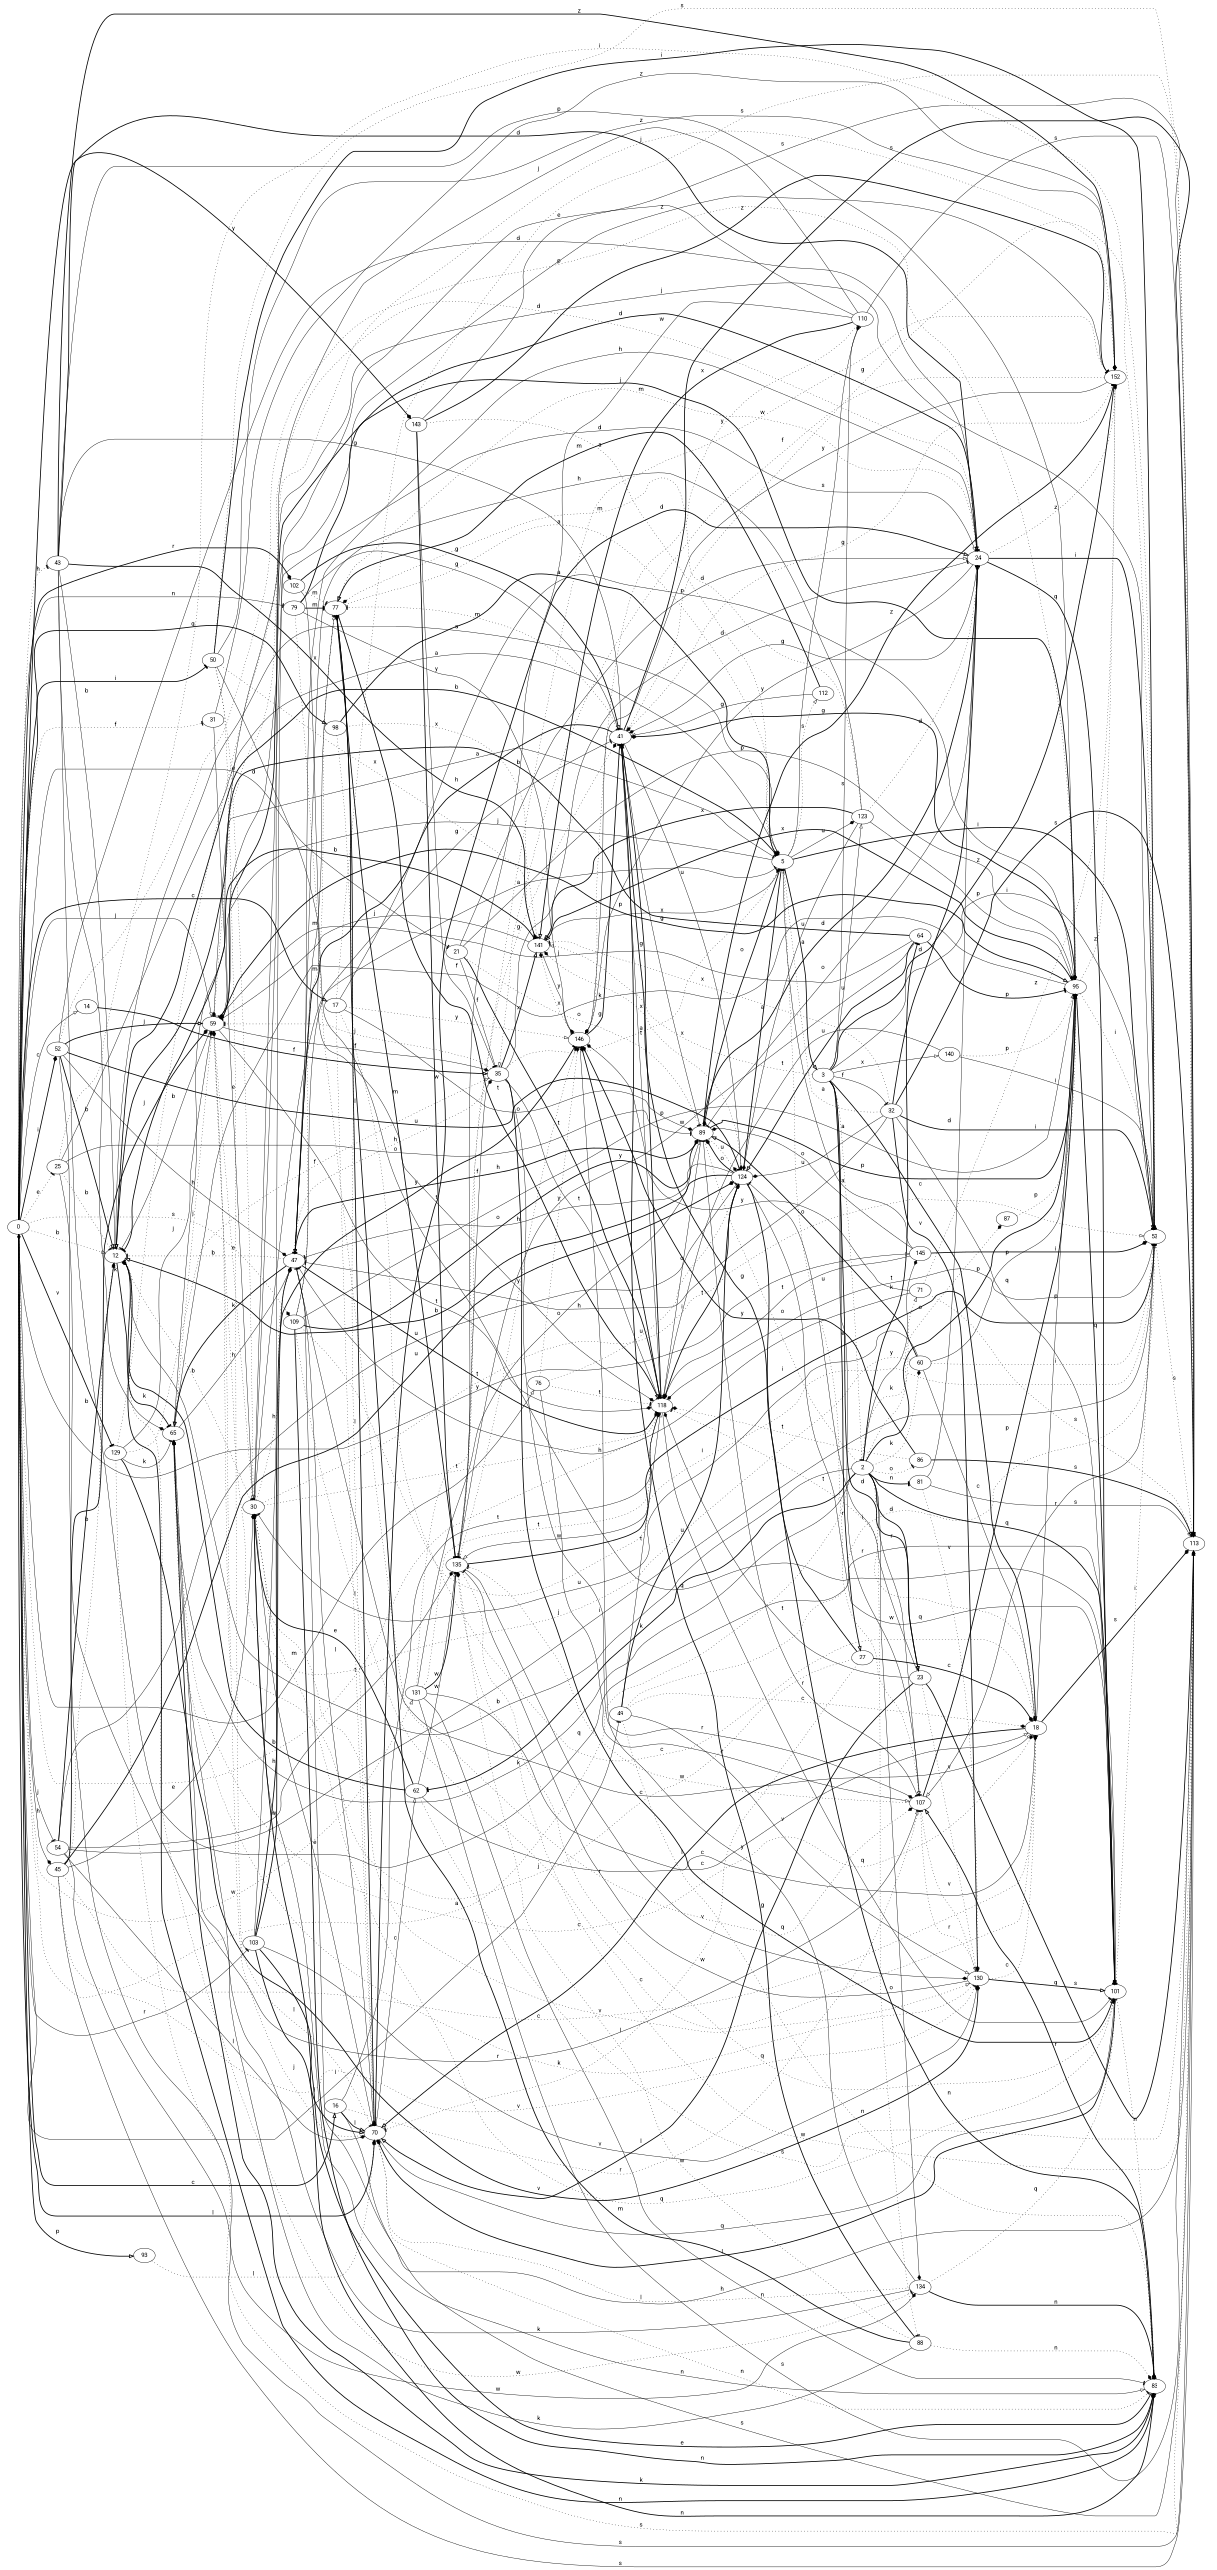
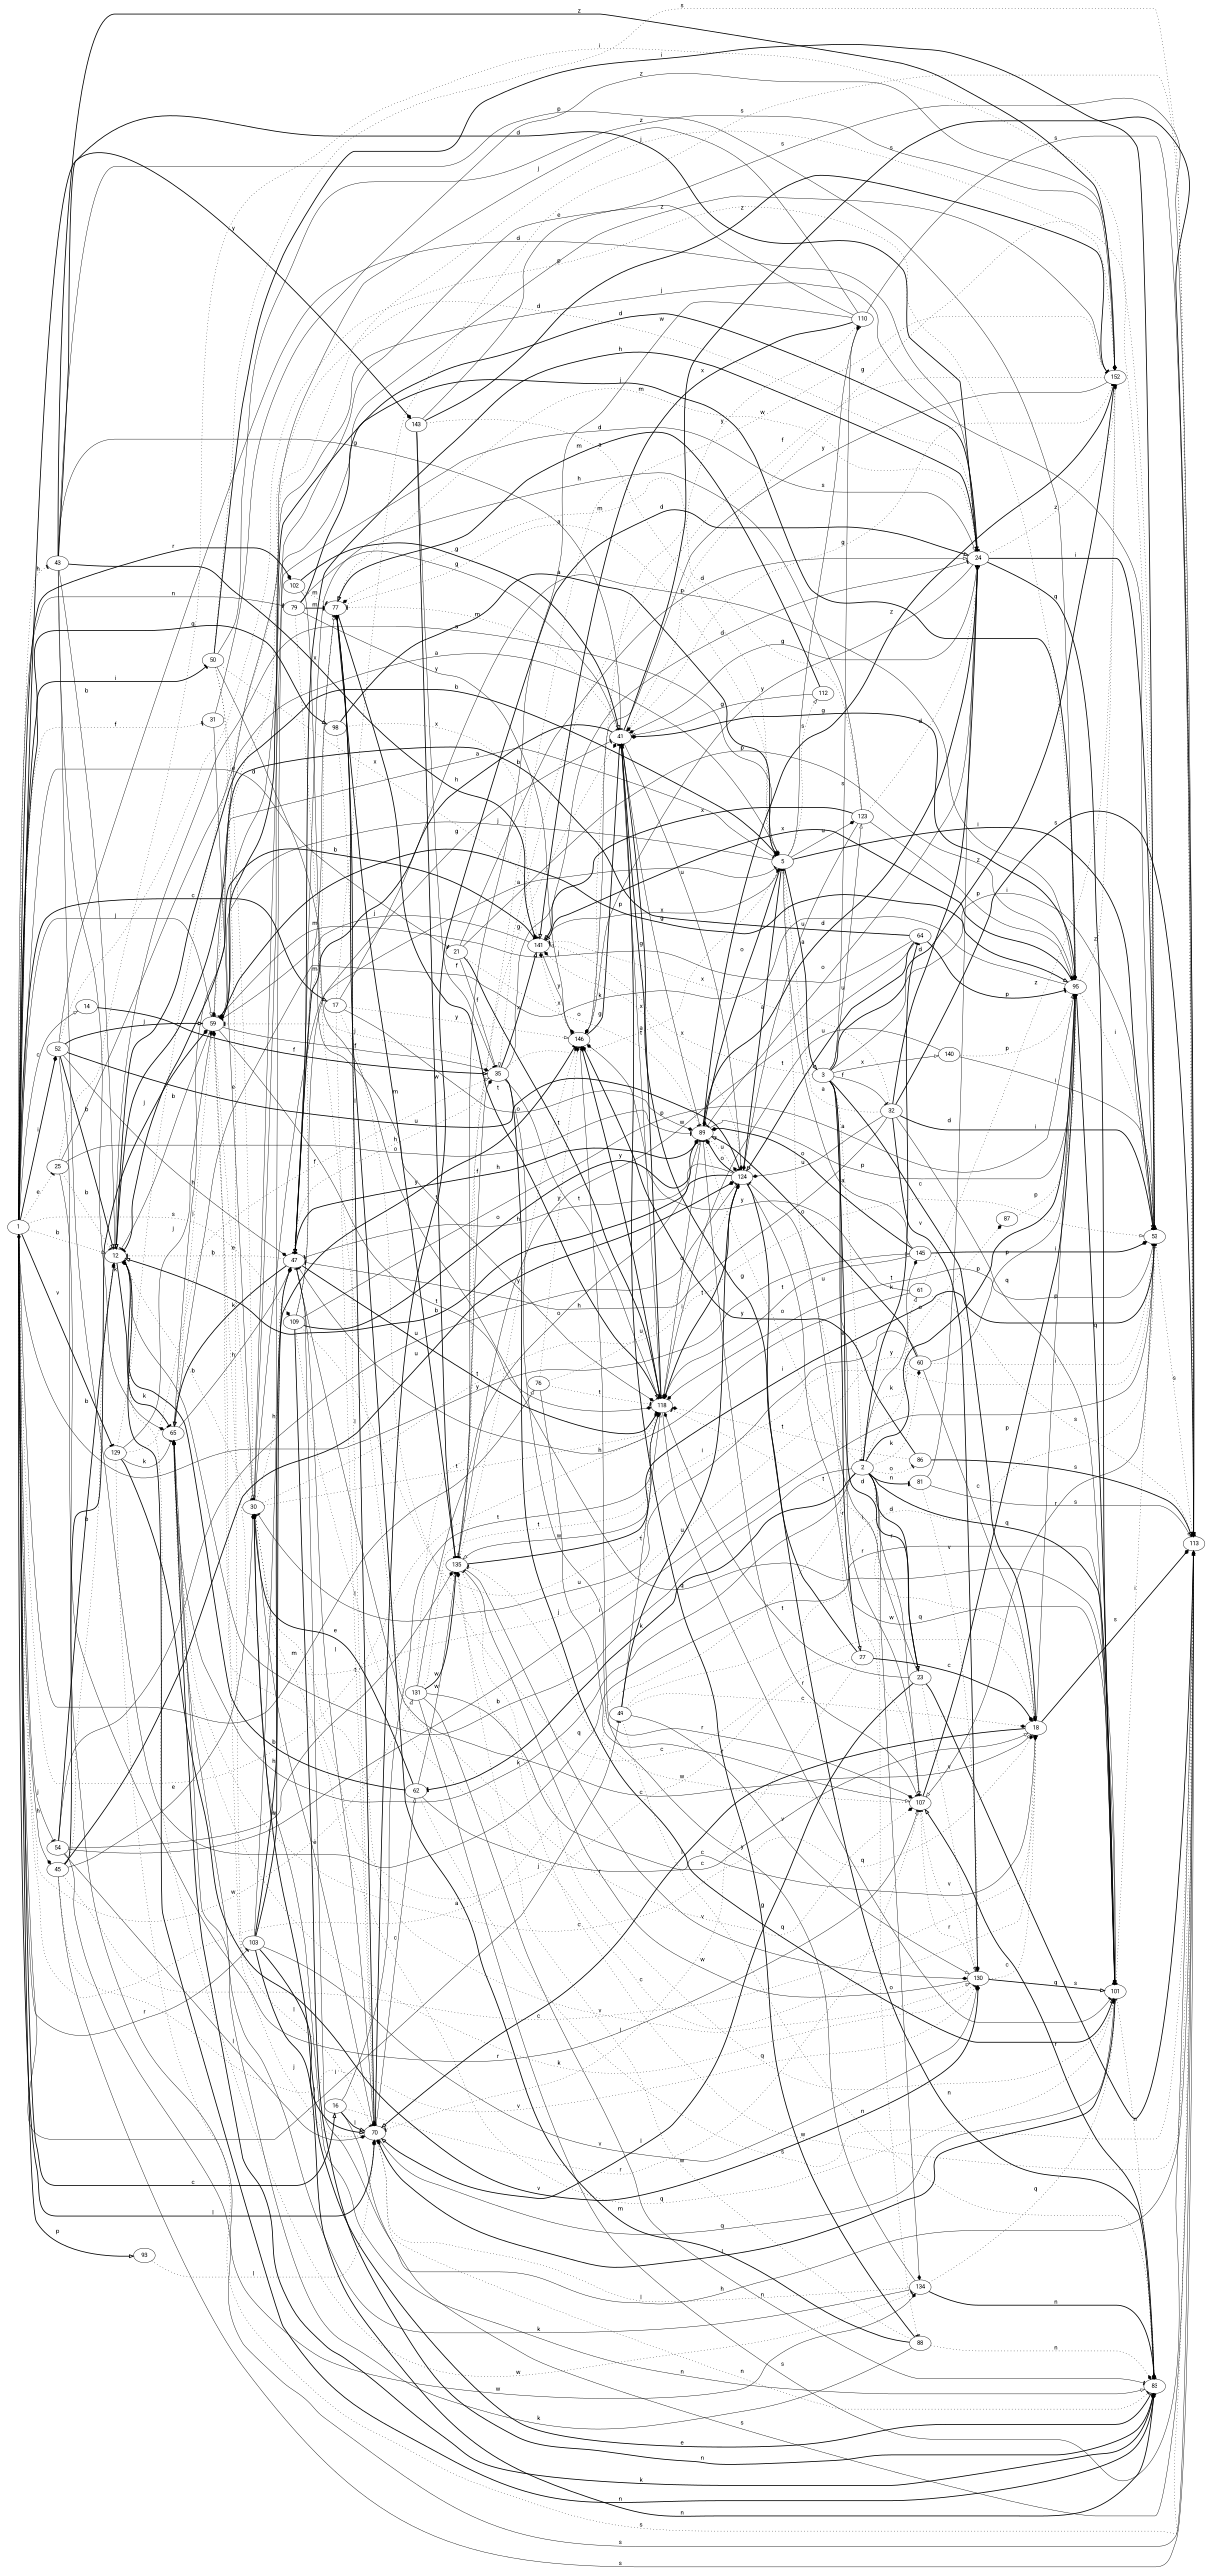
(373, 520) -> (373, 520)
(820, 1176) -> (820, 1176)
(962, 1179) -> (962, 1179)
(18, 1227) -> (18, 1227)
(920, 1290) -> (920, 1290)
